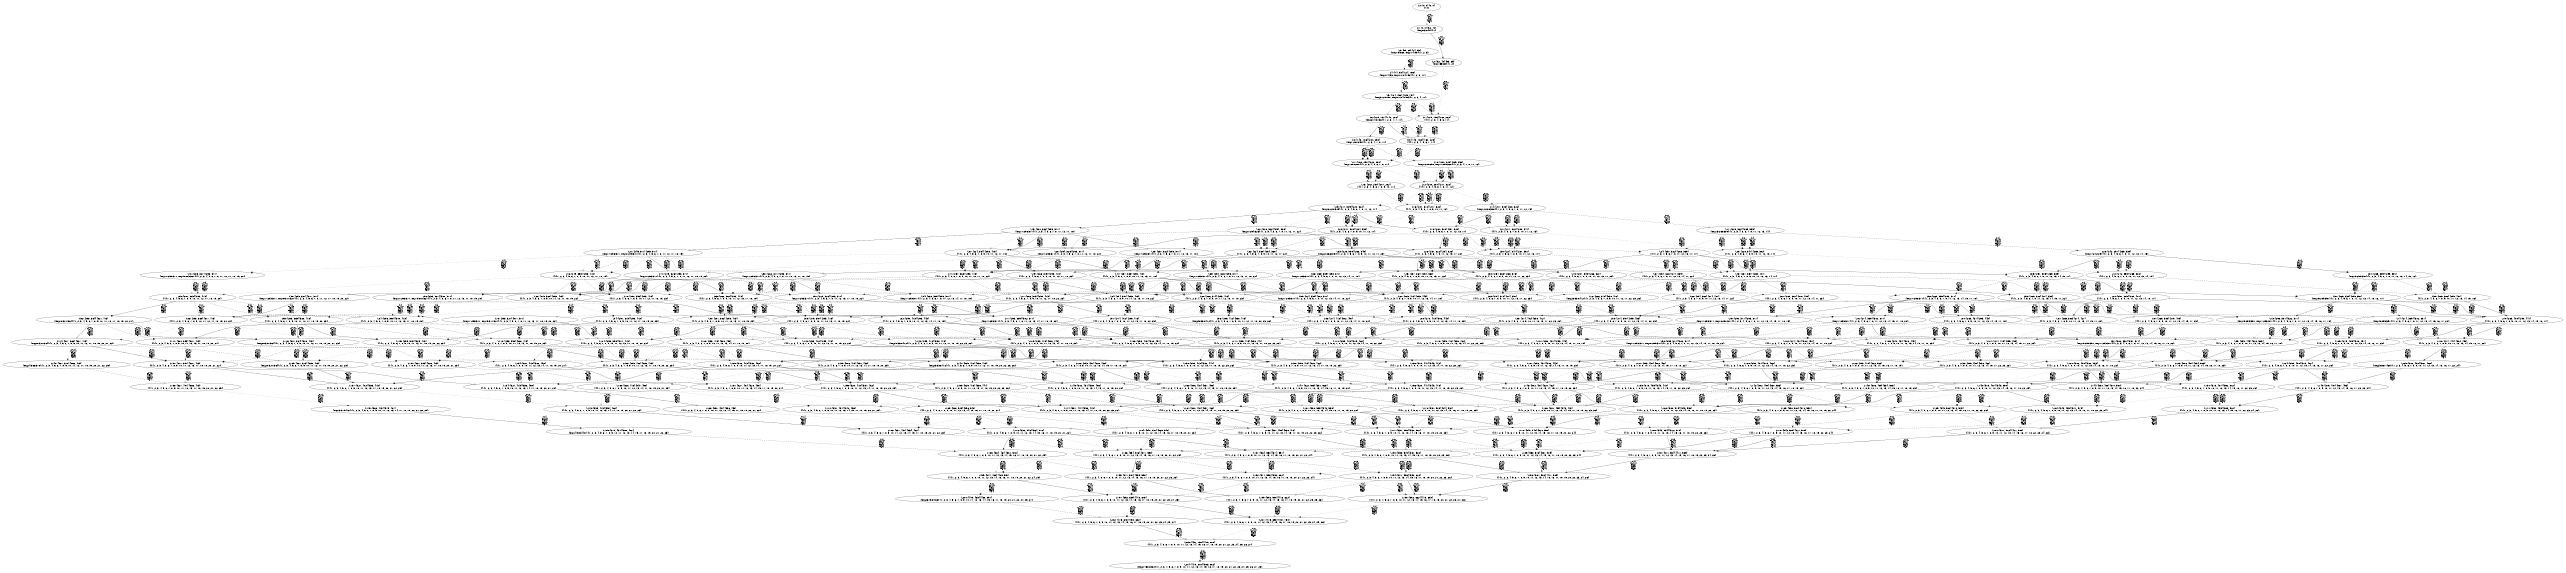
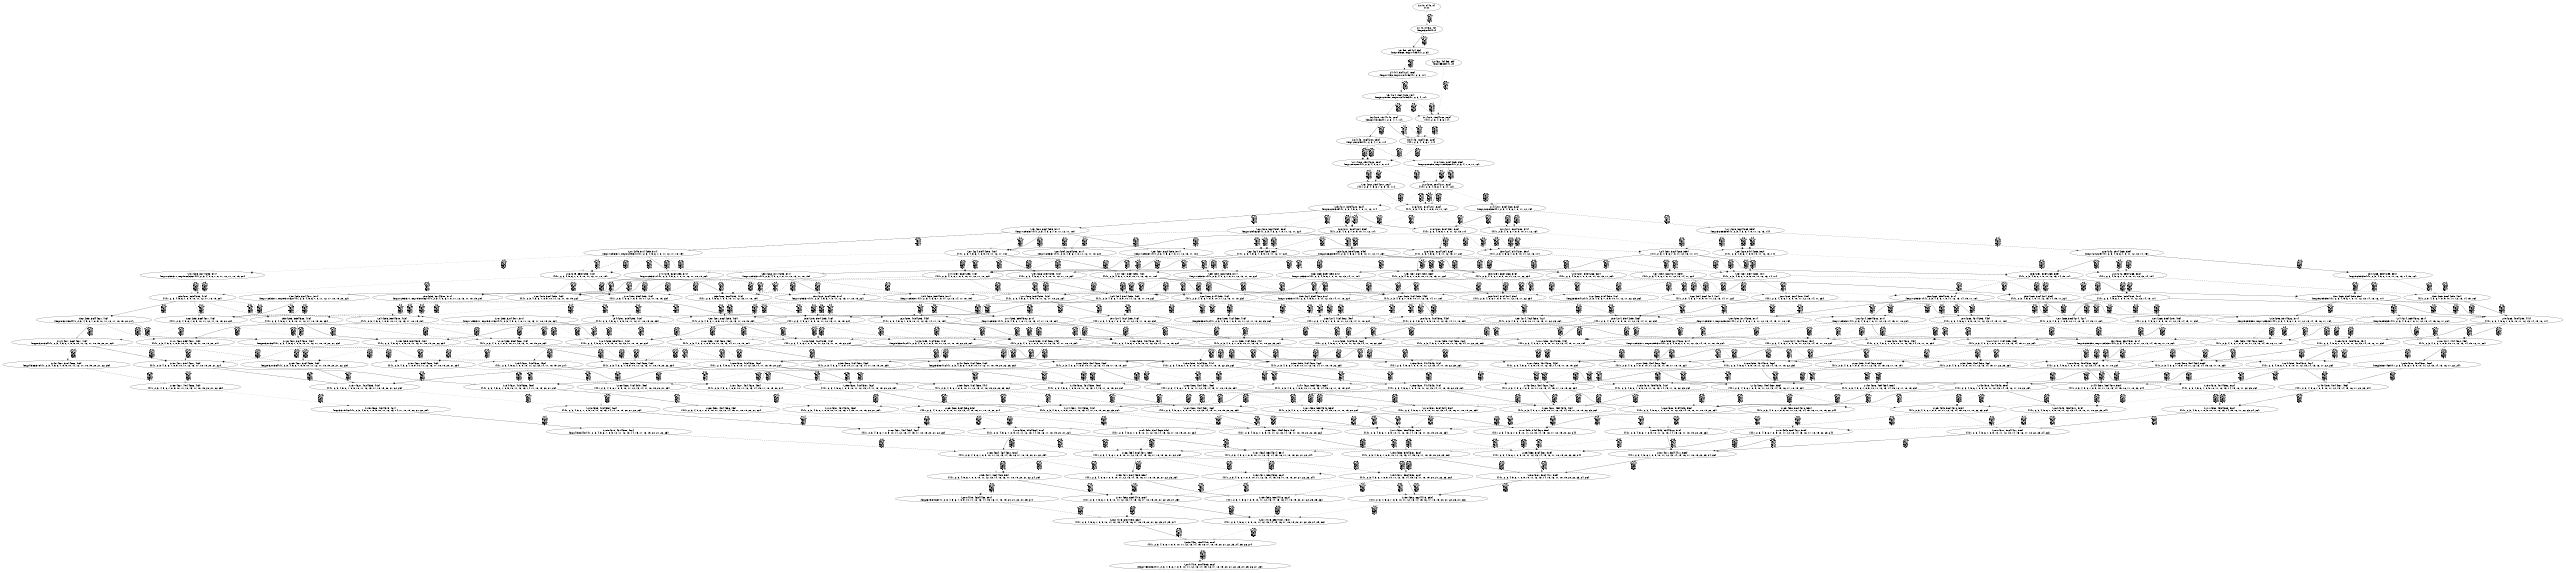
(1438, 44) -> (1419, 40)
